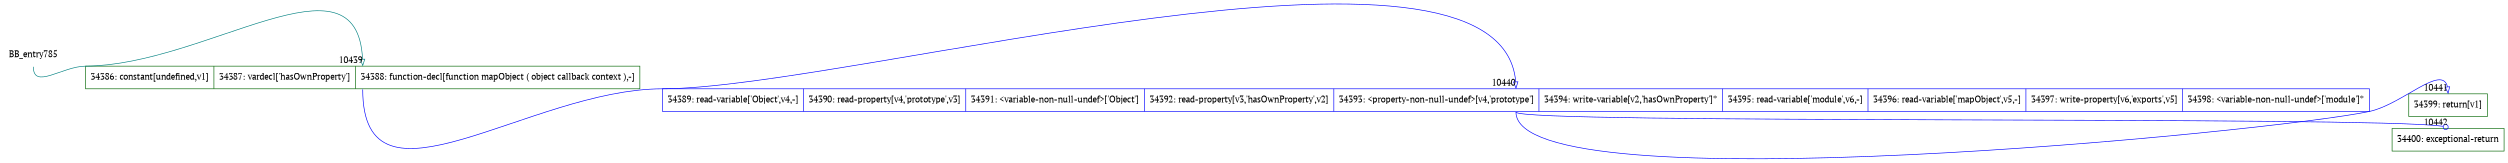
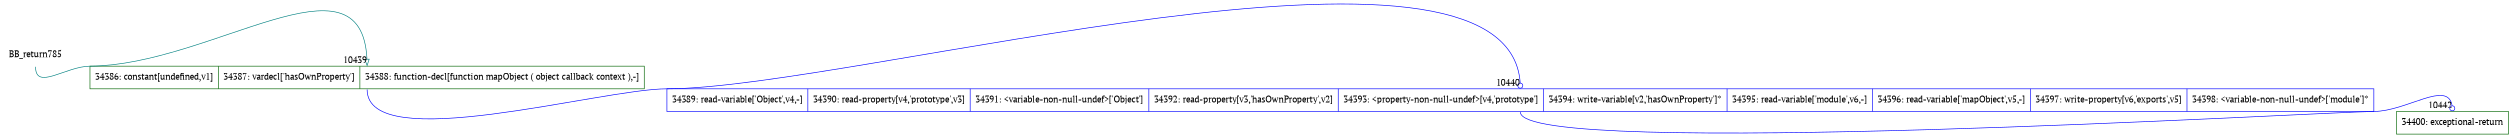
(932, 53) -> (952, 50)
(33, 55) -> (36, 55)
(2448, 105) -> none
